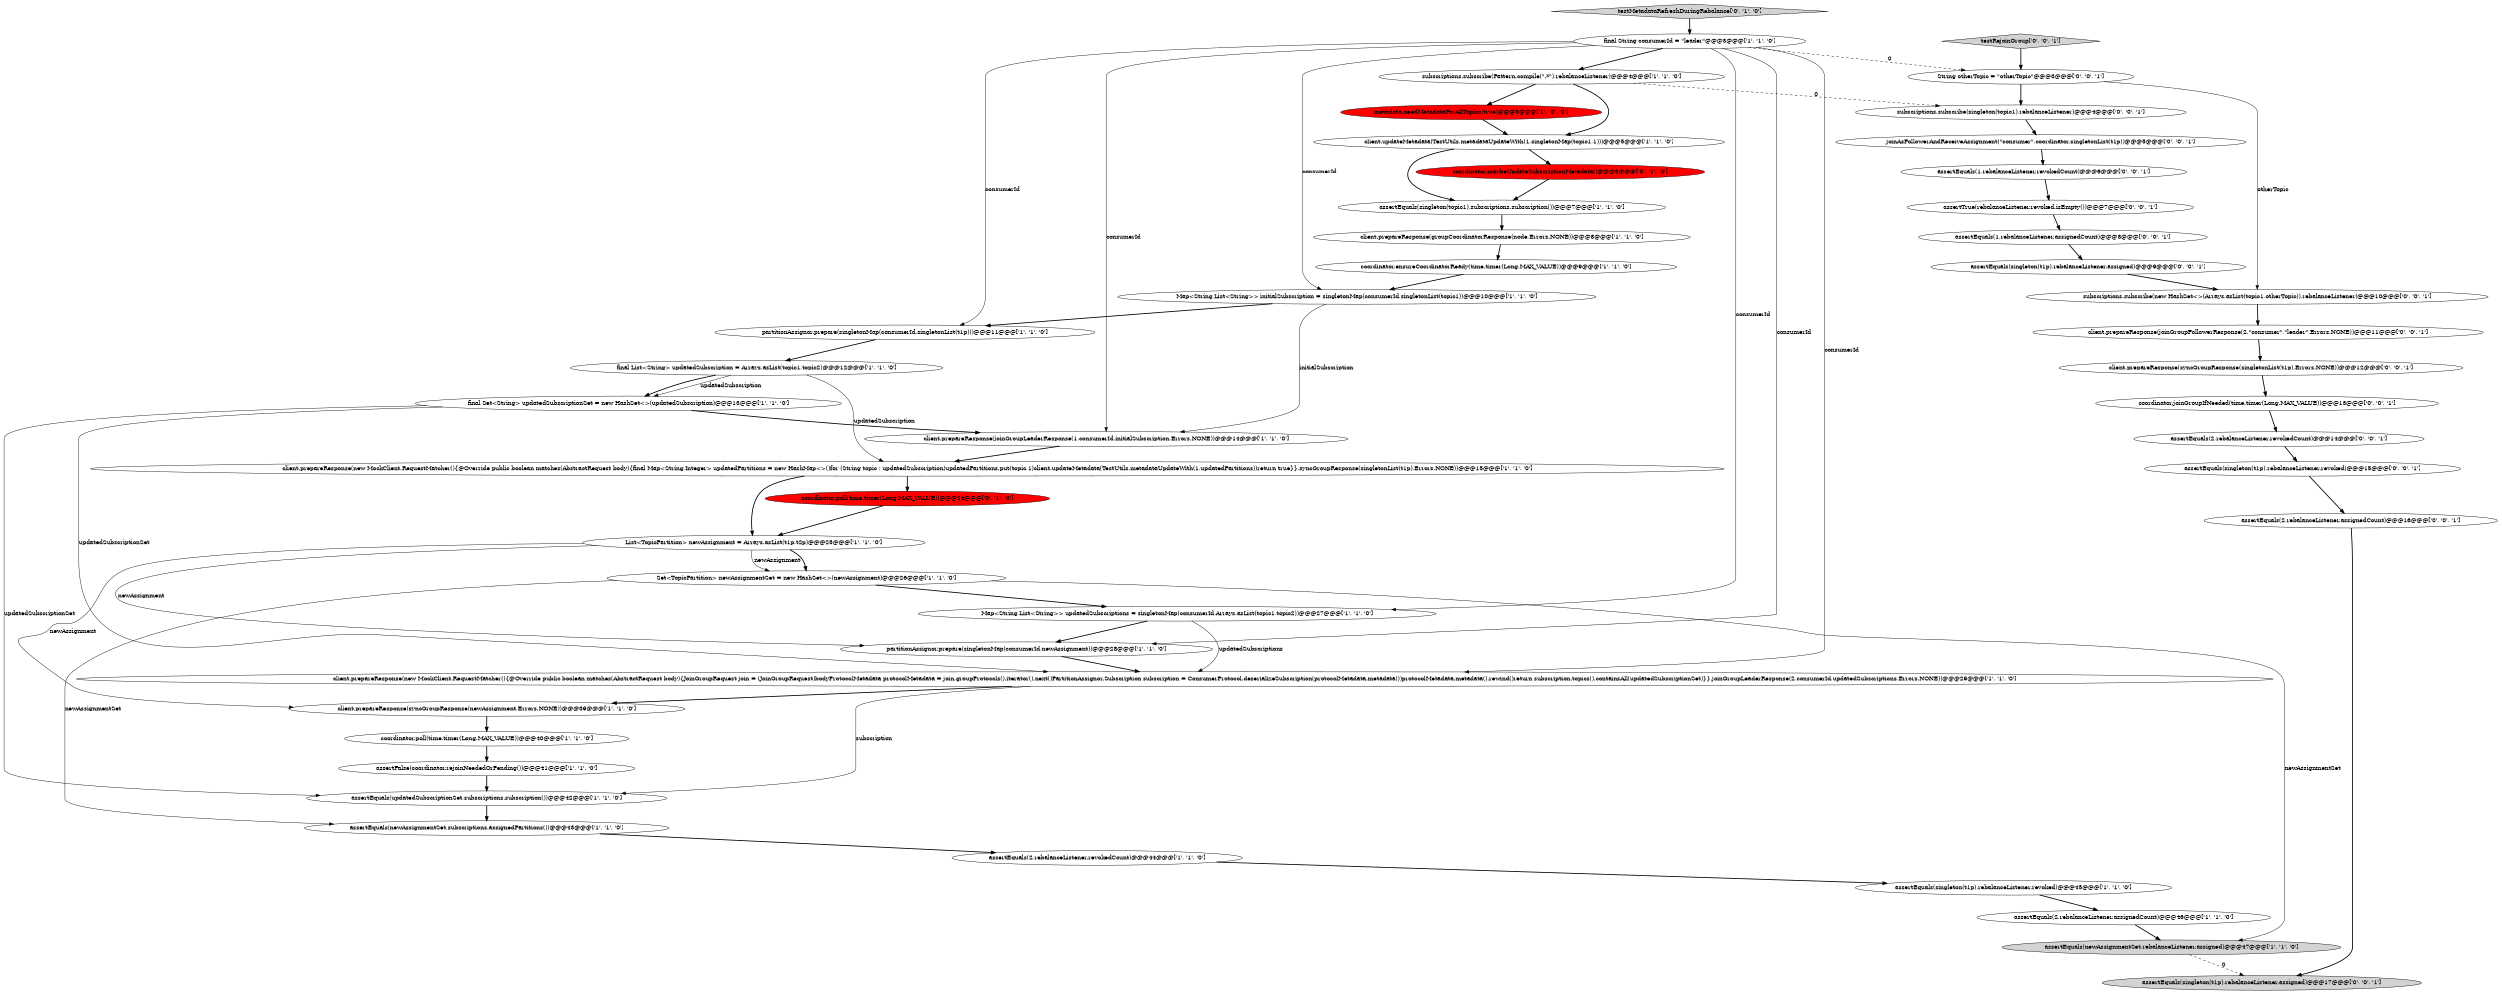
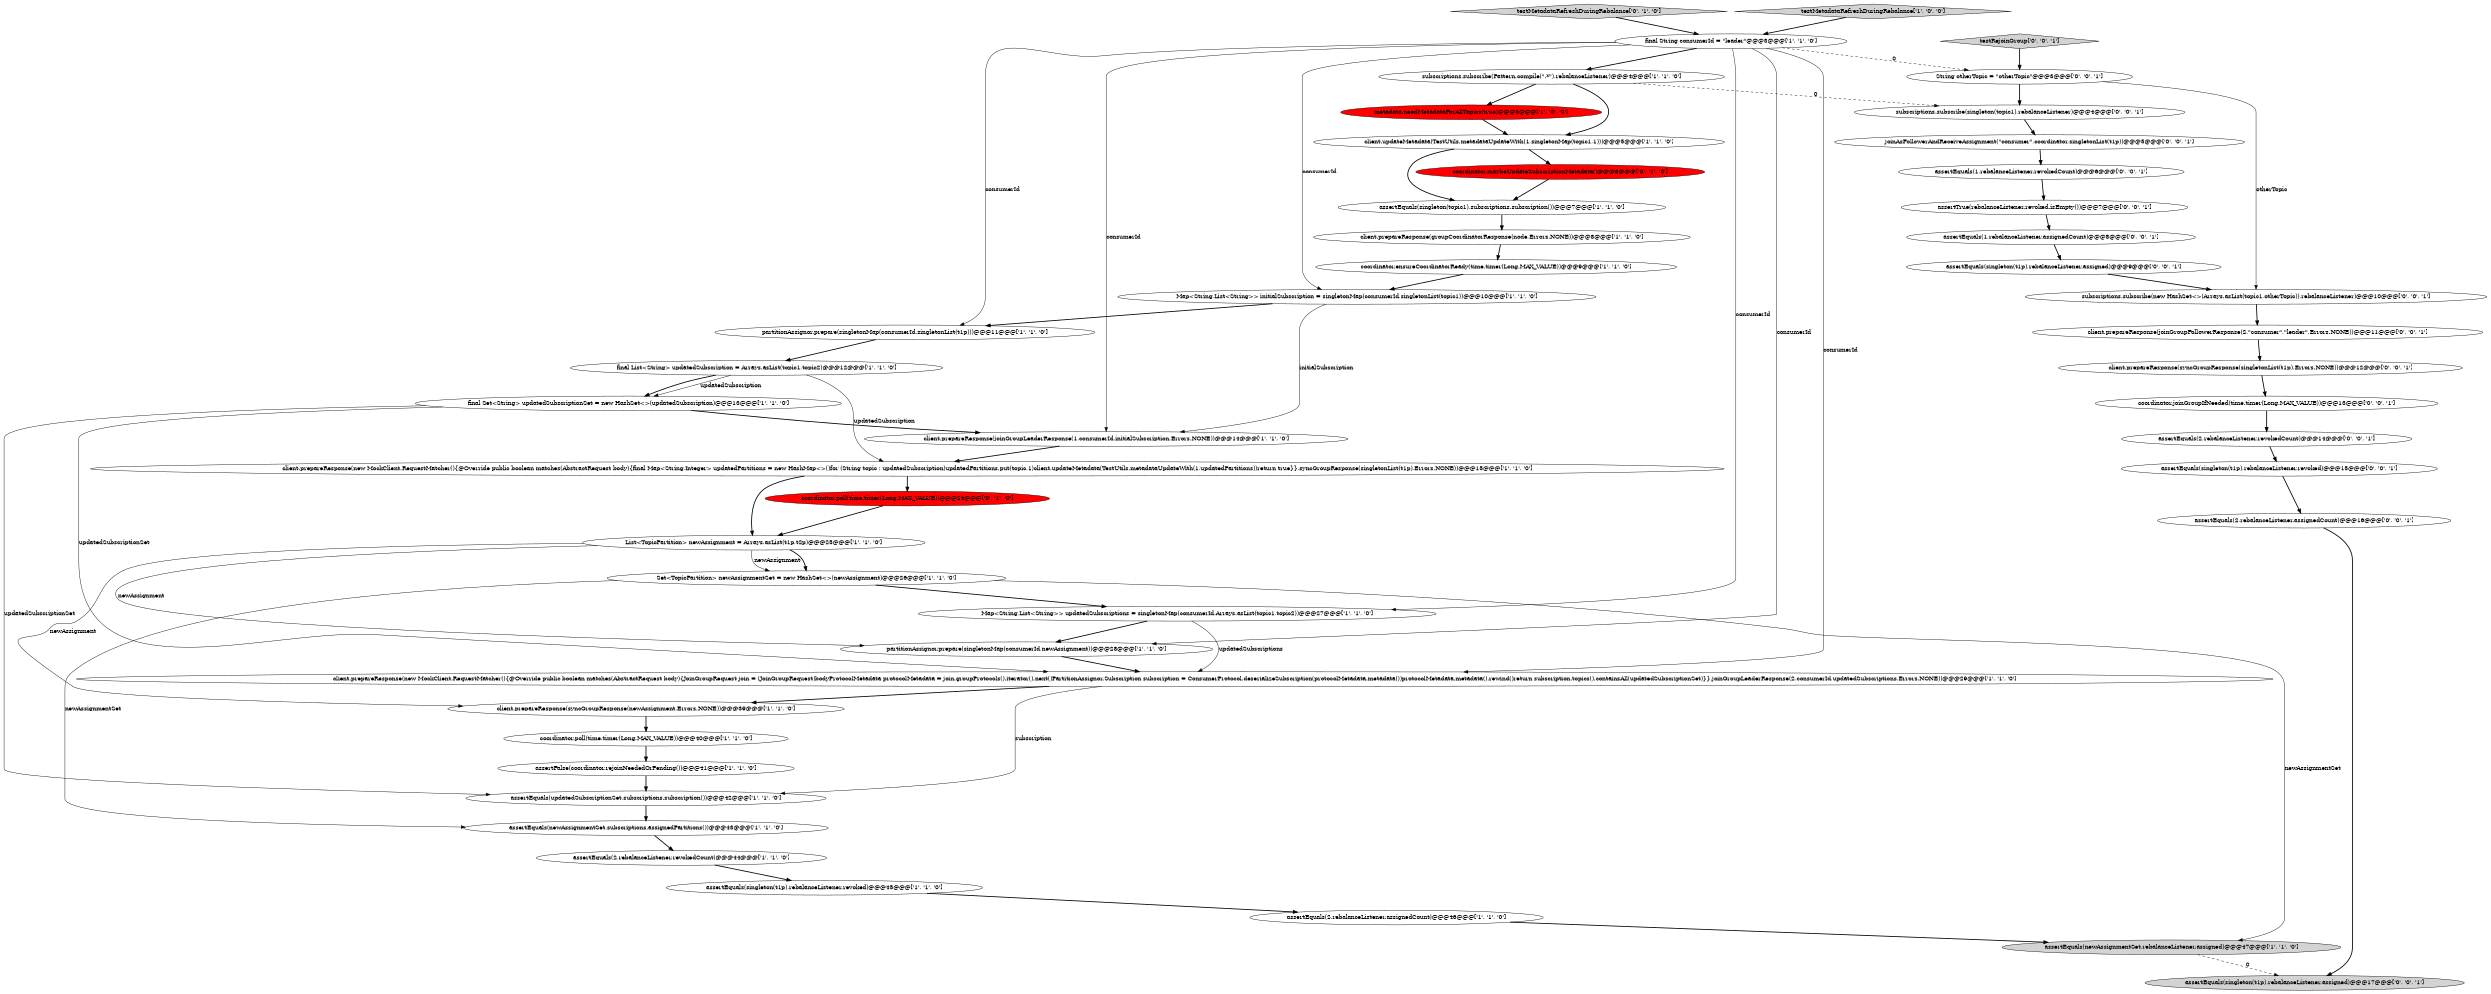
none -> (1873, 11)
